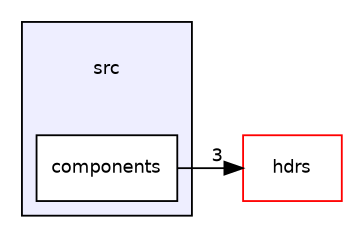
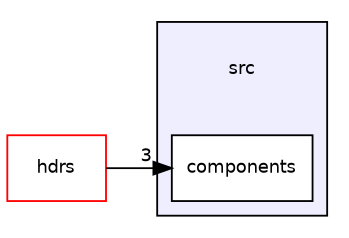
(203, 168) -> (130, 168)
